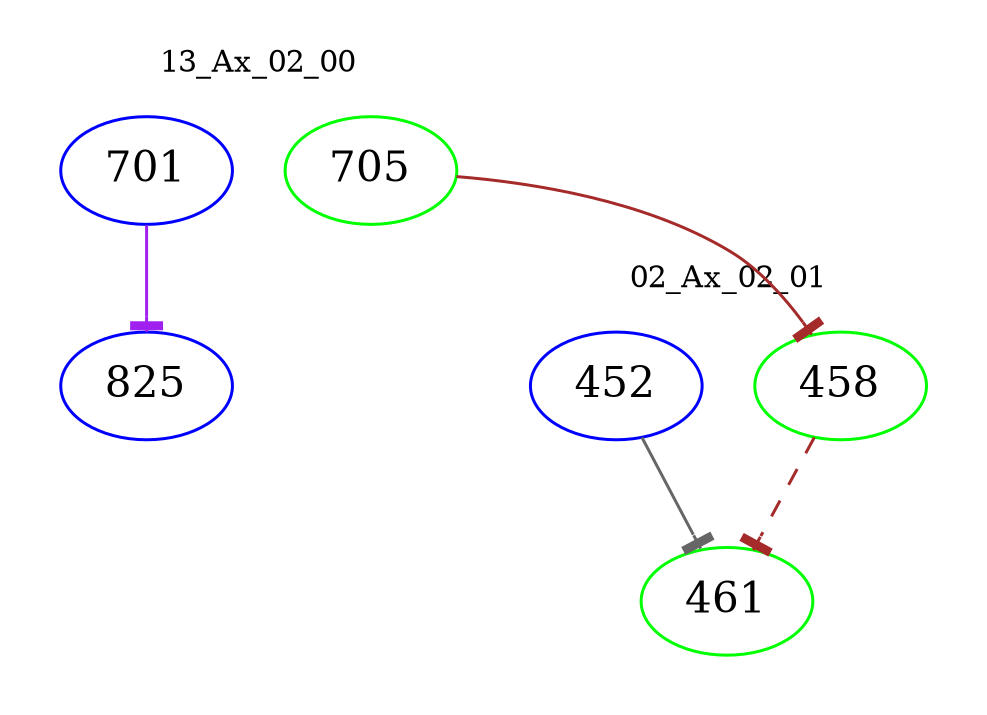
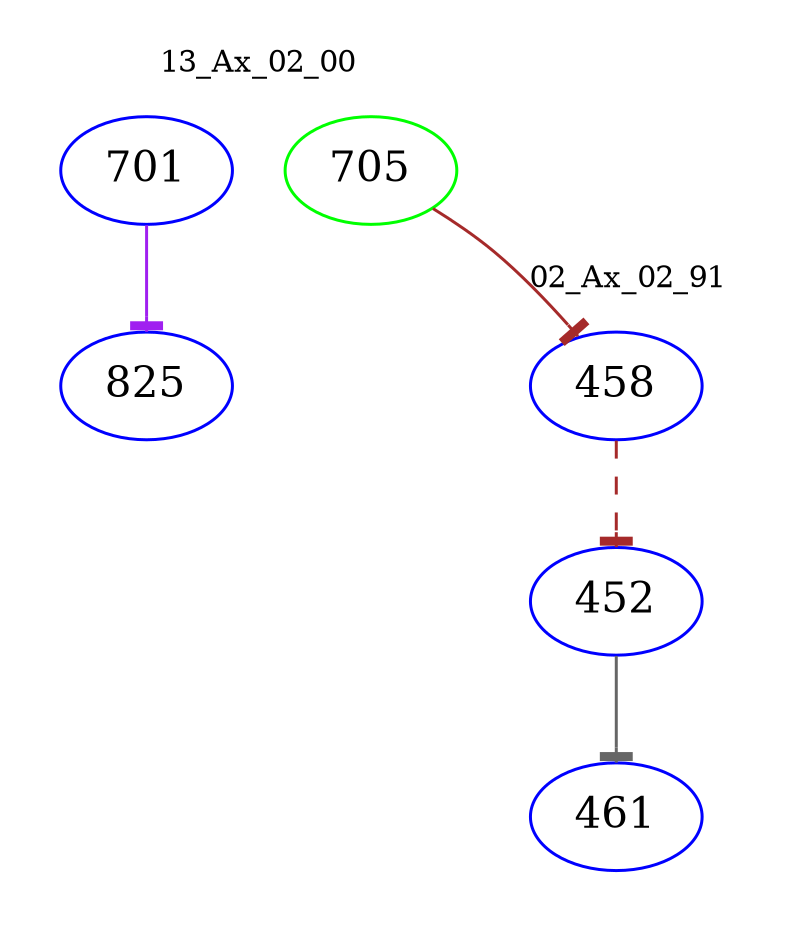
(728, 280) -> (628, 280)
(841, 386) -> (616, 386)
(788, 487) -> (616, 486)
(727, 601) -> (616, 817)
